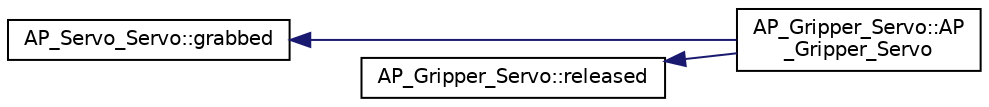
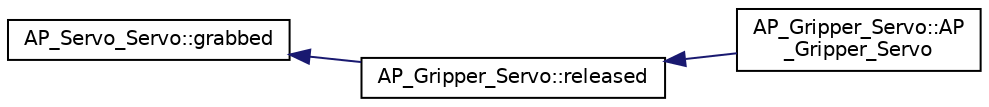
(523, 40) -> (335, 59)
